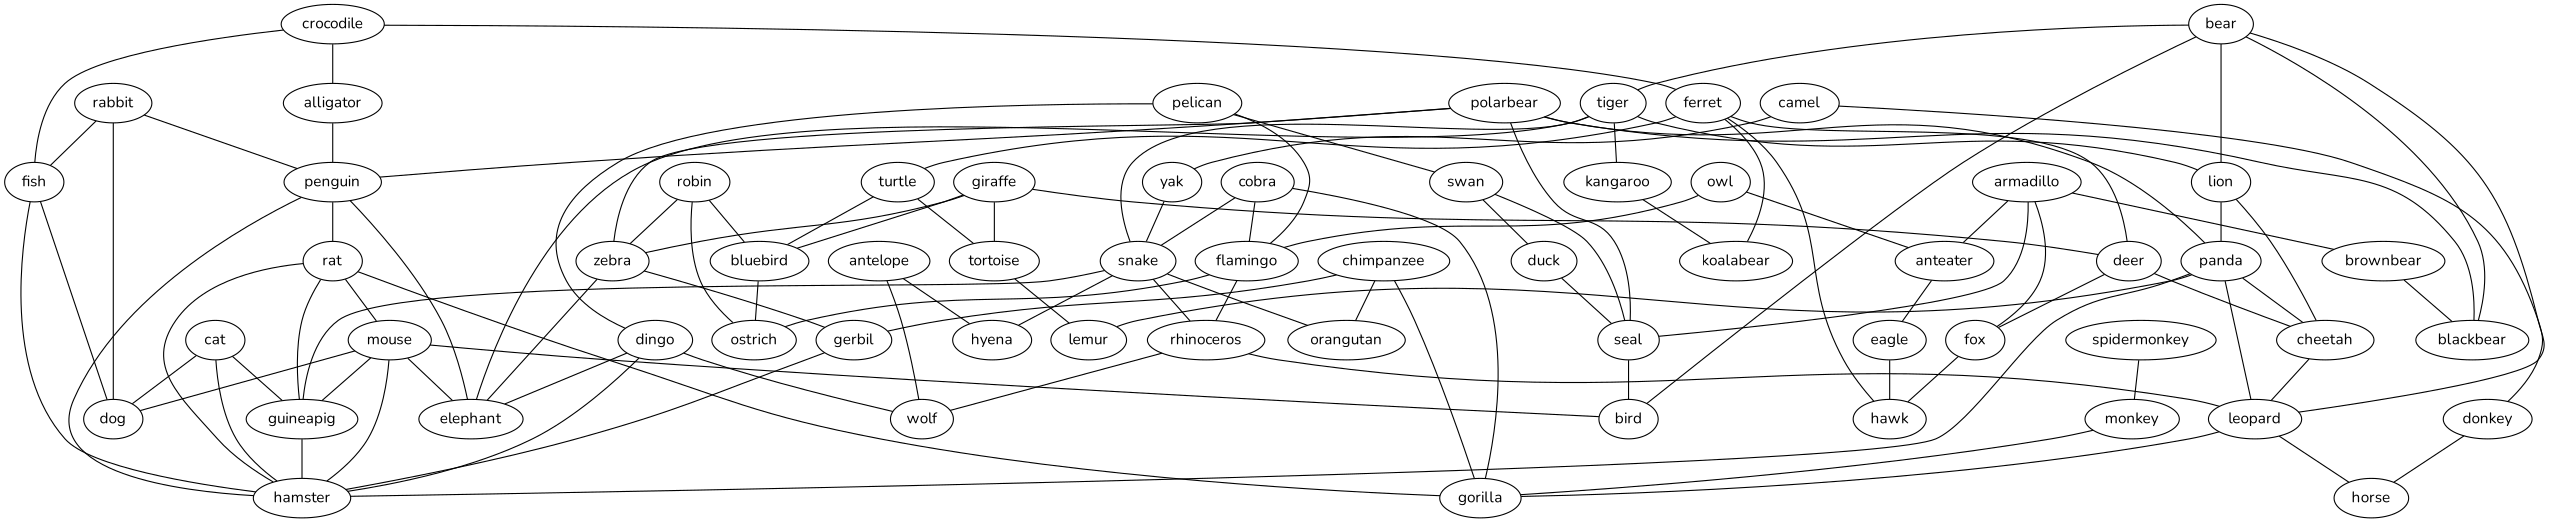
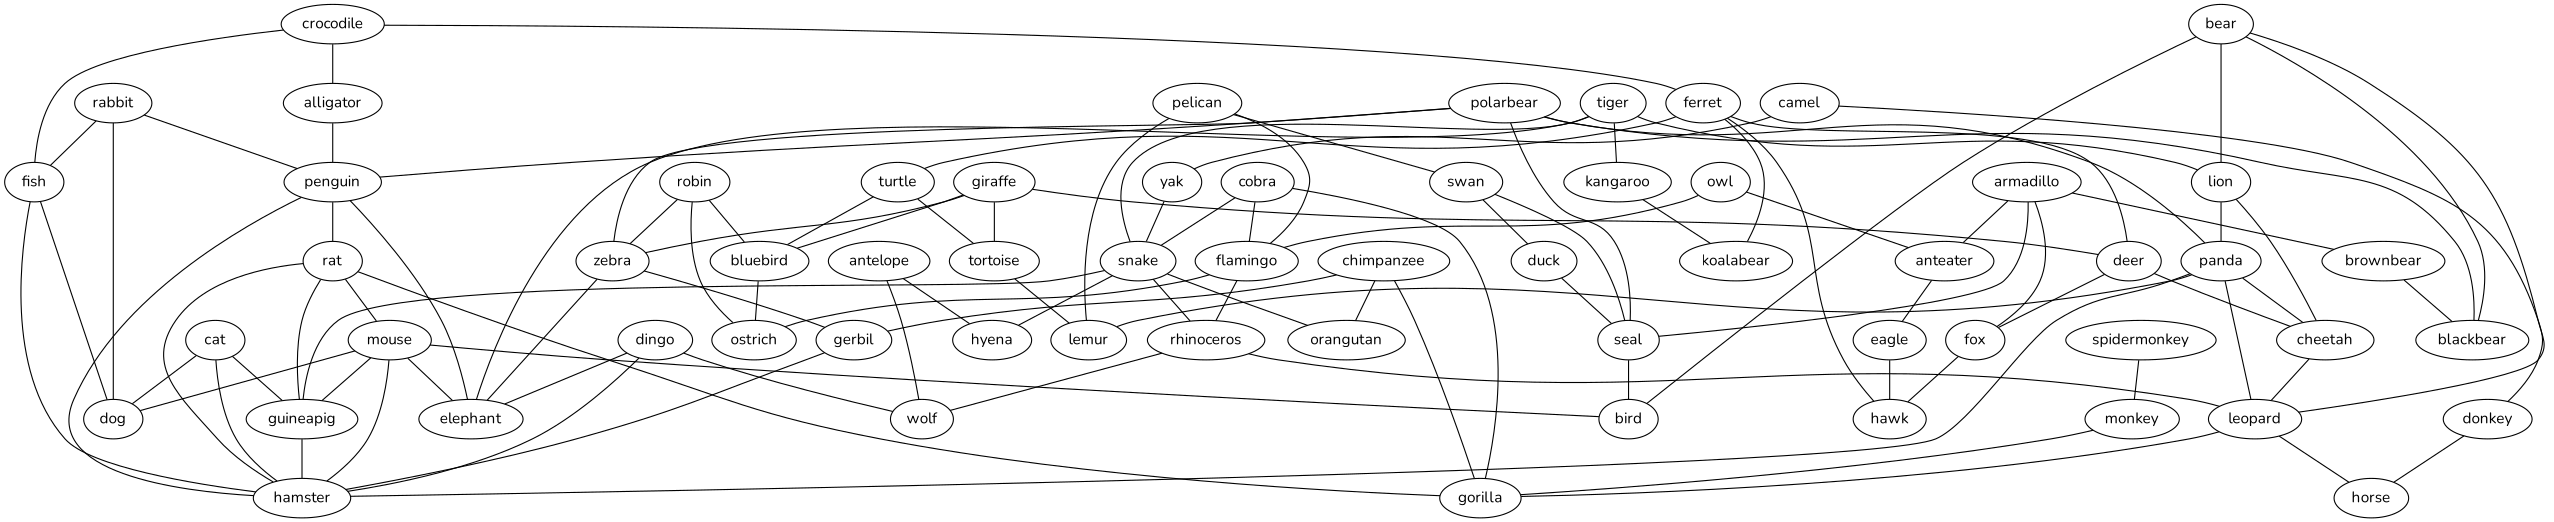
(1911, 40) -> none
(772, 123) -> (1096, 205)
